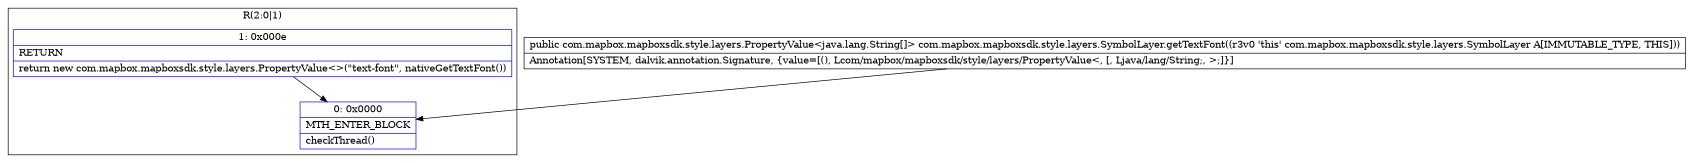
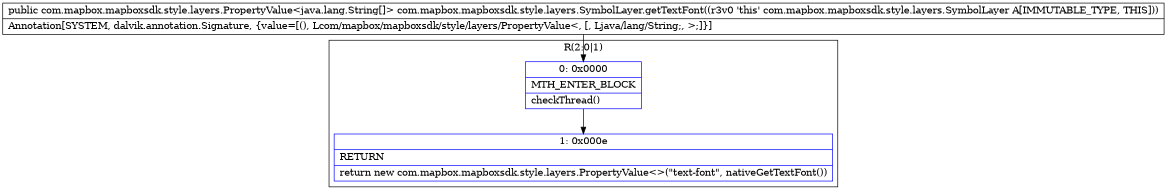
(308, 87) -> (583, 118)
